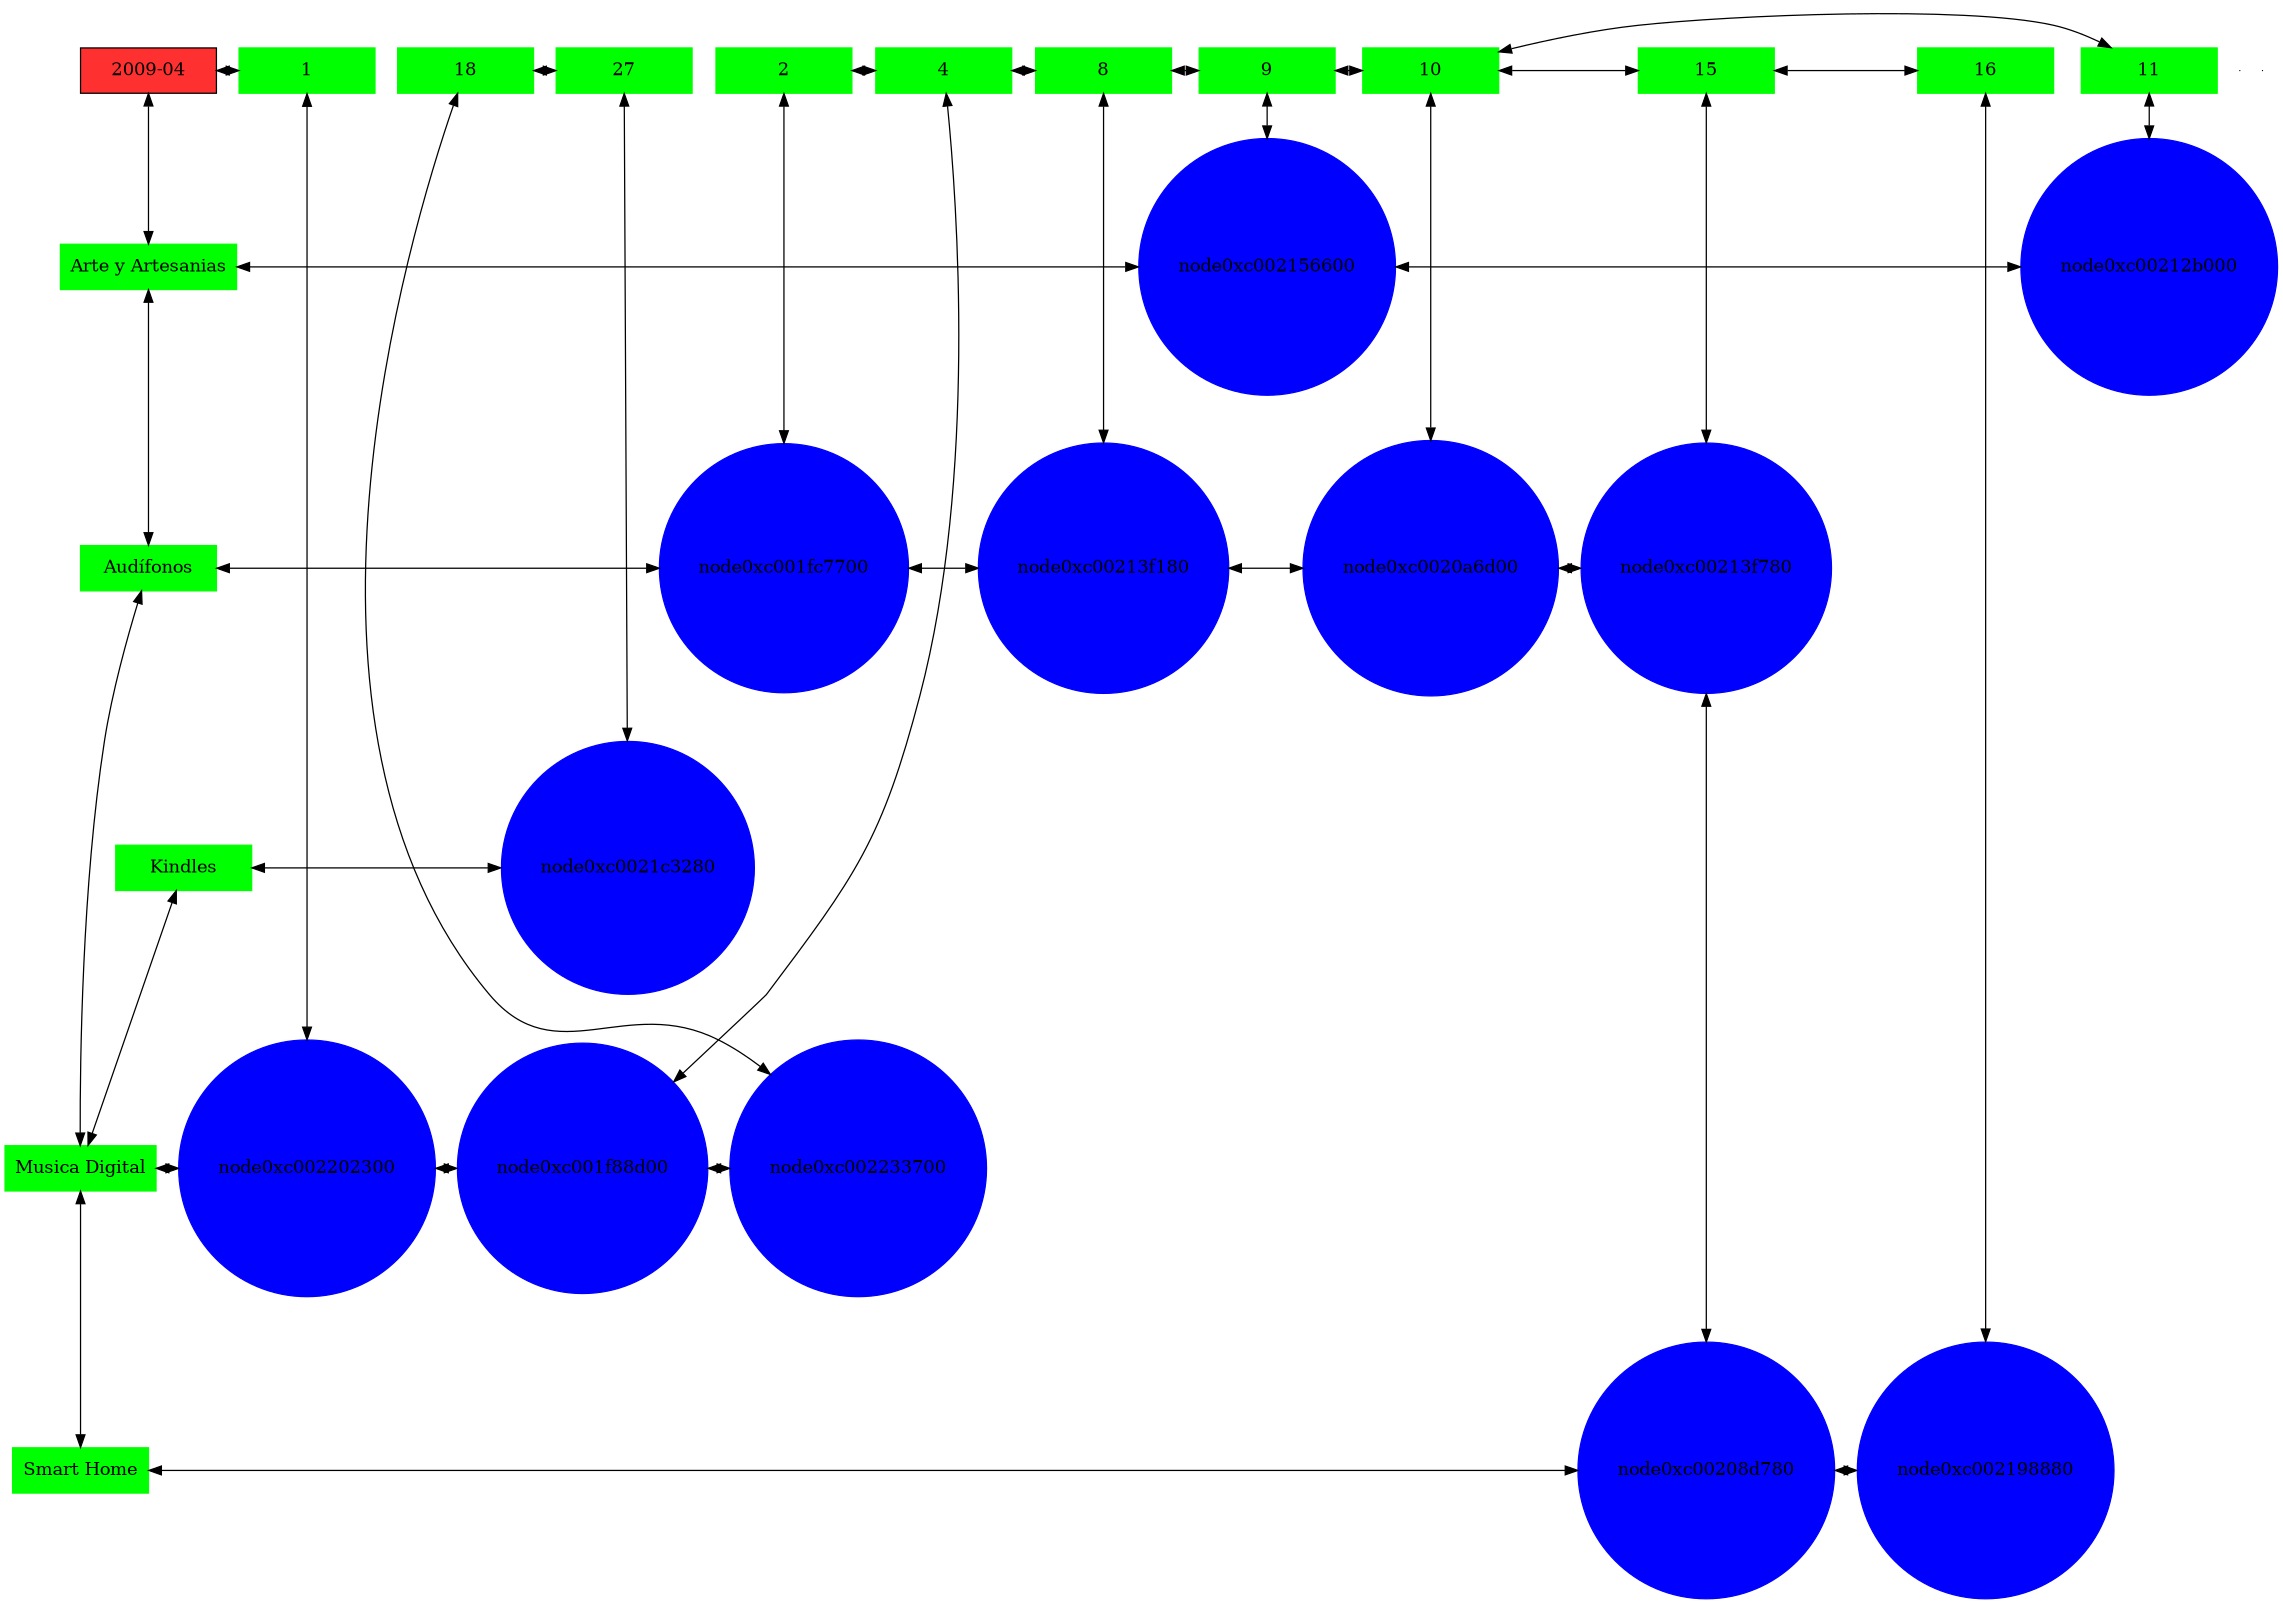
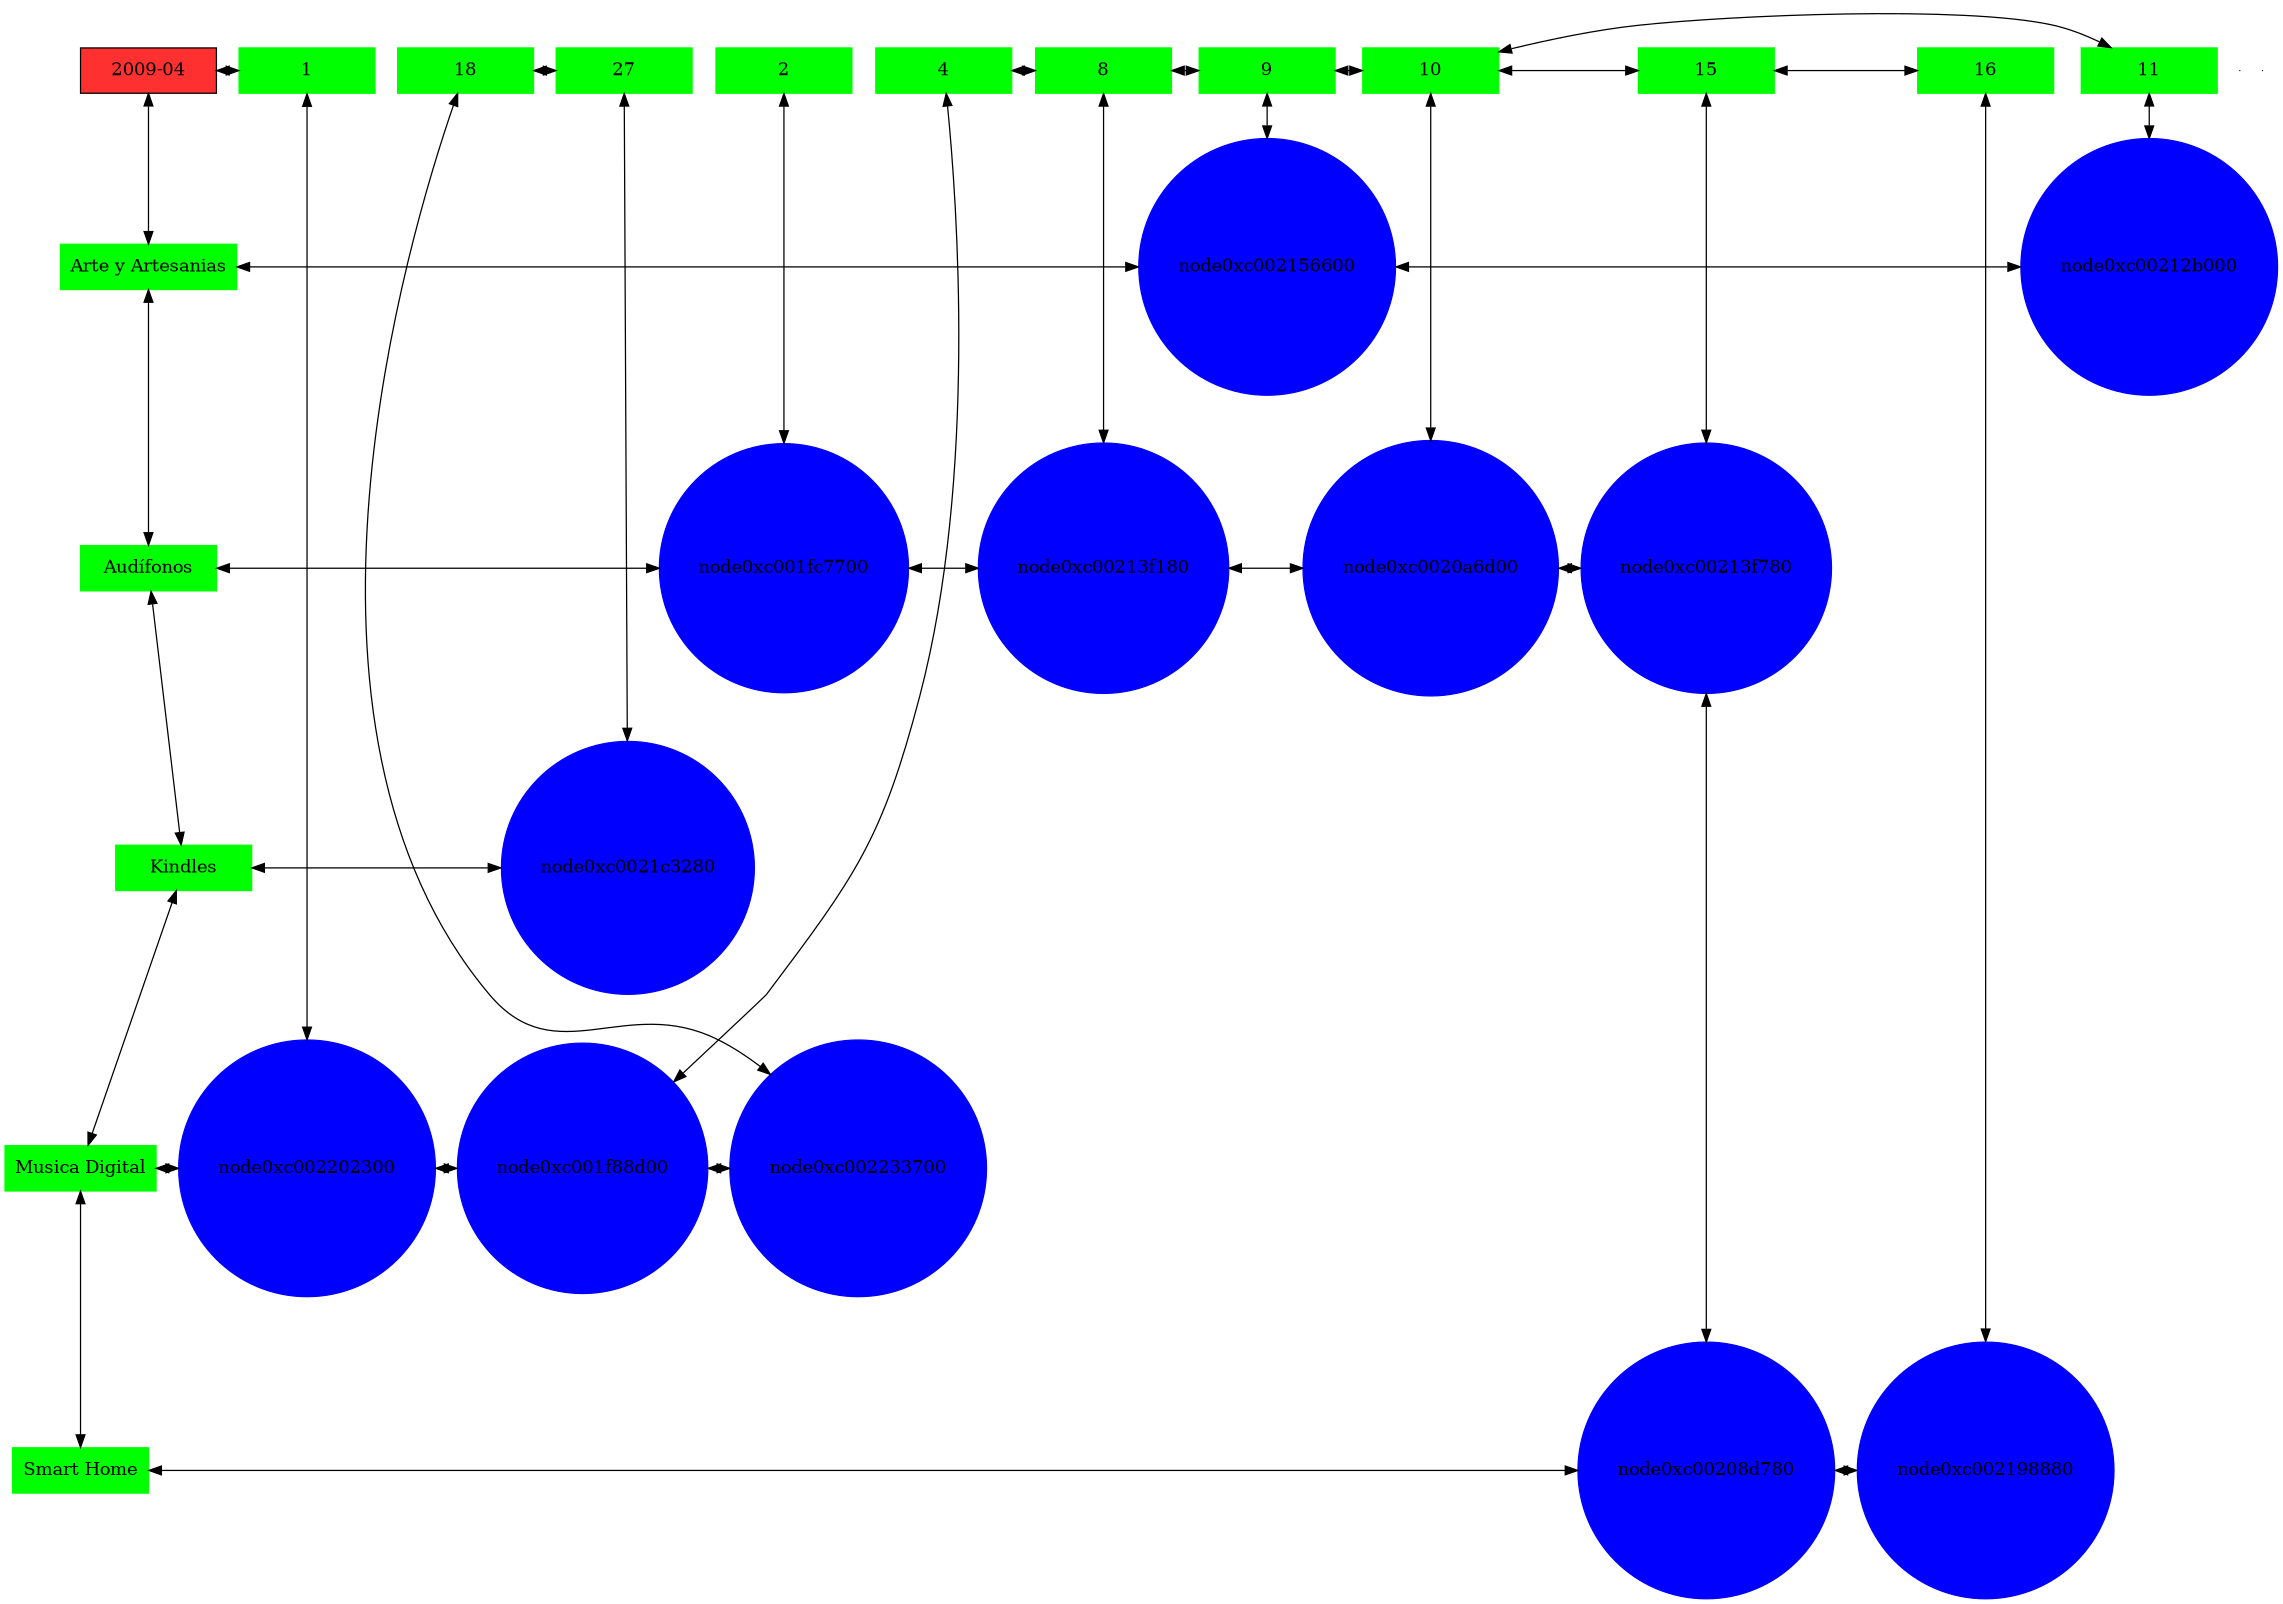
(865, 71) -> none
(90, 866) -> (166, 718)
